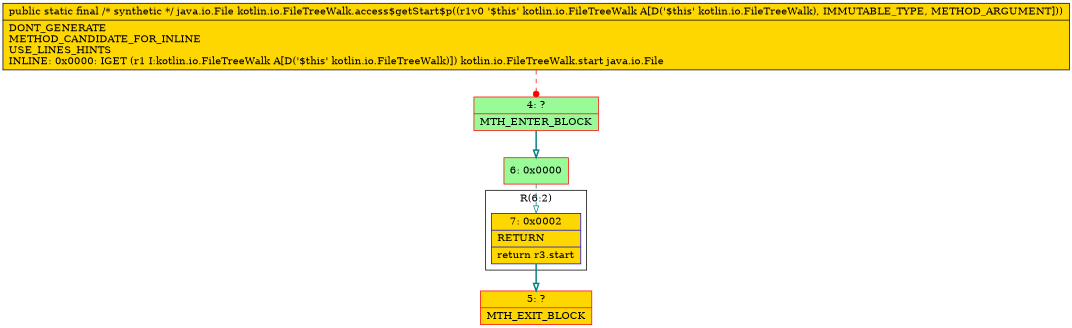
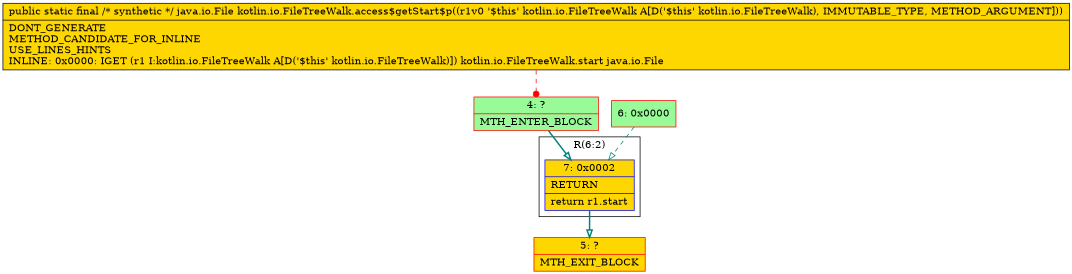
(536, 140) -> (557, 142)
(536, 255) -> (590, 202)
